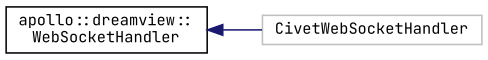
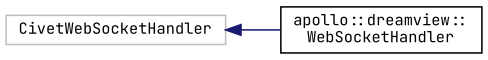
(243, 30) -> (261, 30)
